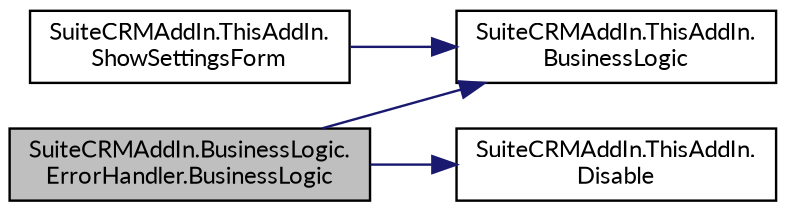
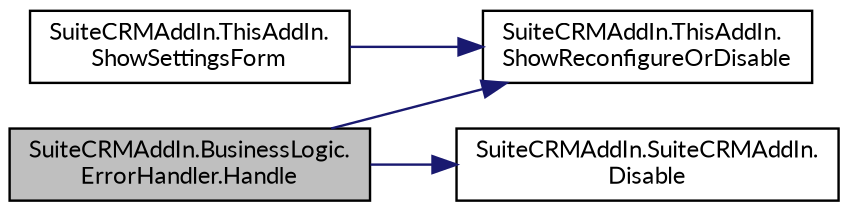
(616, 47) -> (648, 47)
(190, 165) -> (190, 165)
(616, 165) -> (648, 165)
